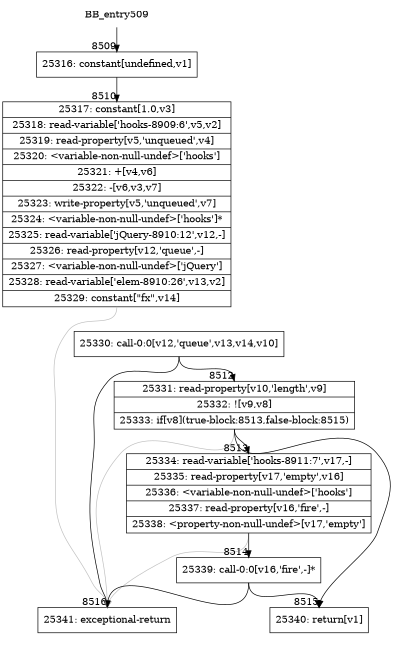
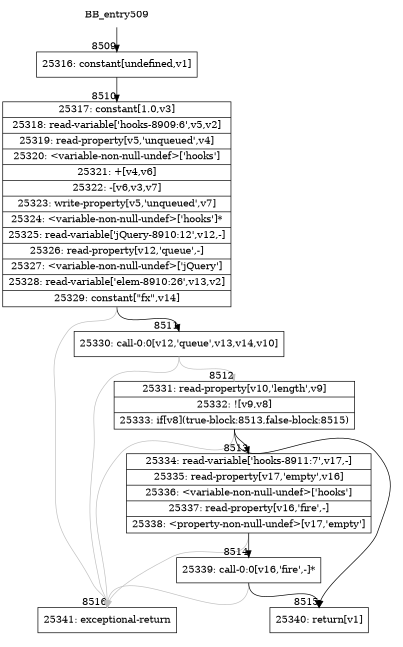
none -> (145, 319)
(203, 369) -> (203, 369)
(94, 449) -> (94, 449)
(181, 596) -> (181, 596)
